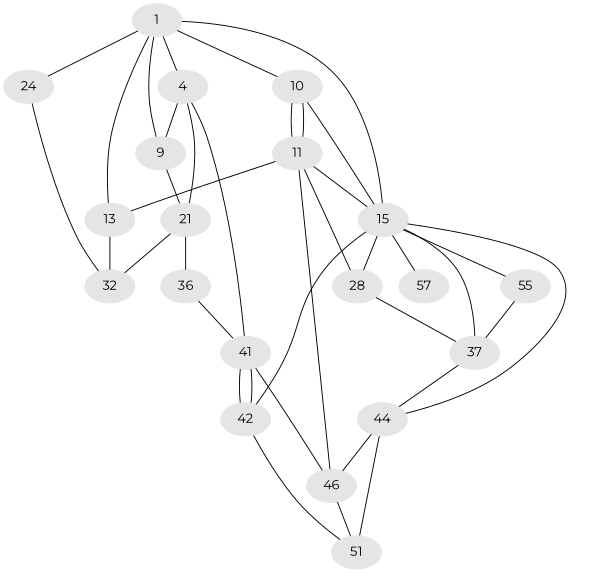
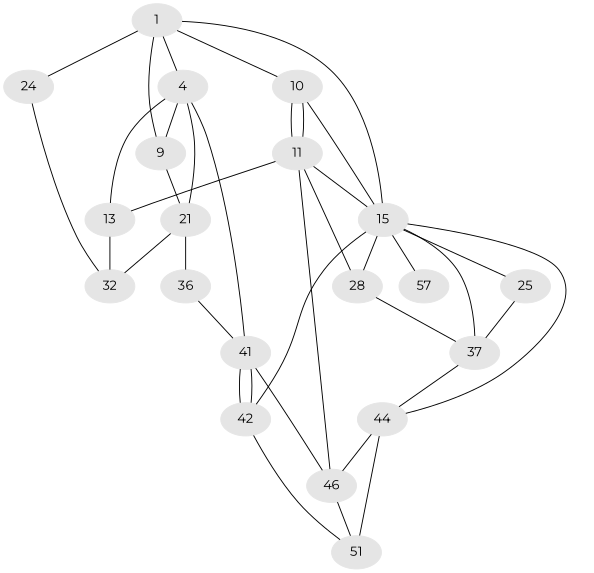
(116, 117) -> (124, 143)
(526, 286) -> (526, 286)
